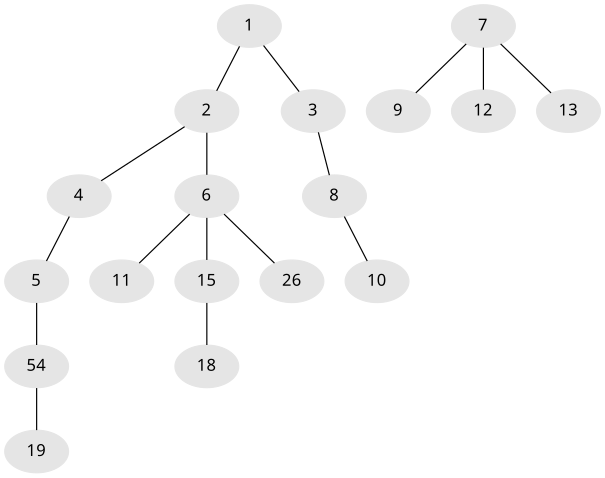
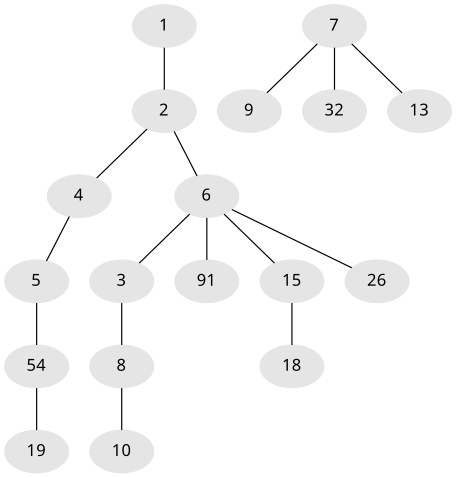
(281, 69) -> (164, 239)
(483, 111) -> (334, 111)
(122, 281) -> (207, 281)
